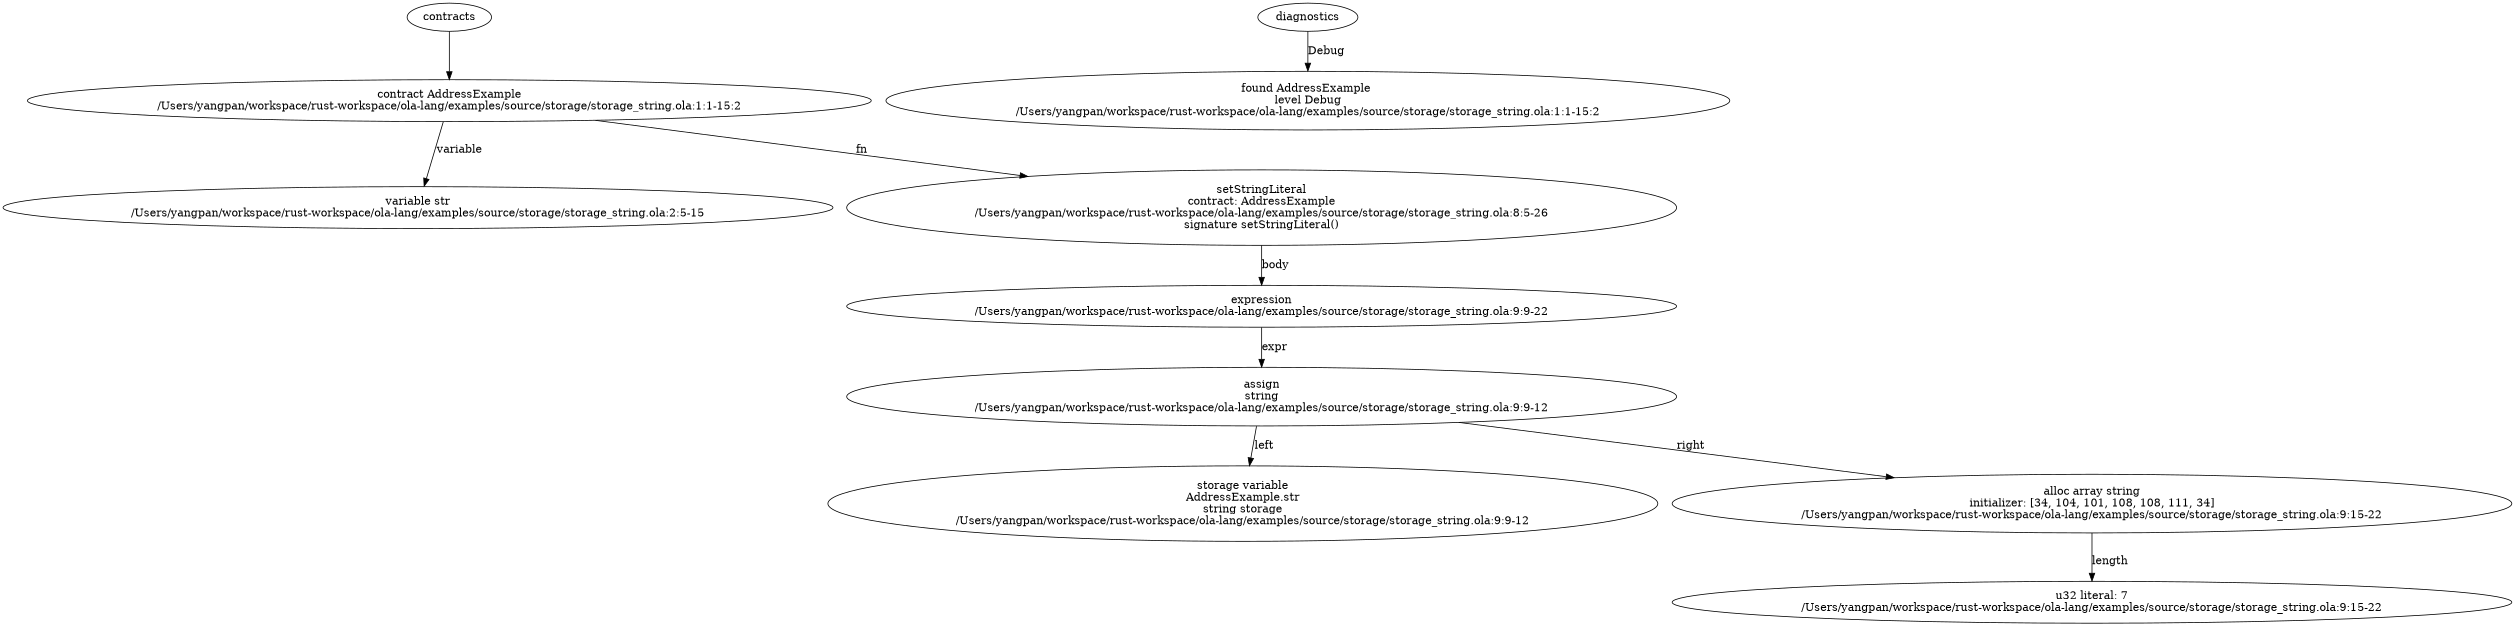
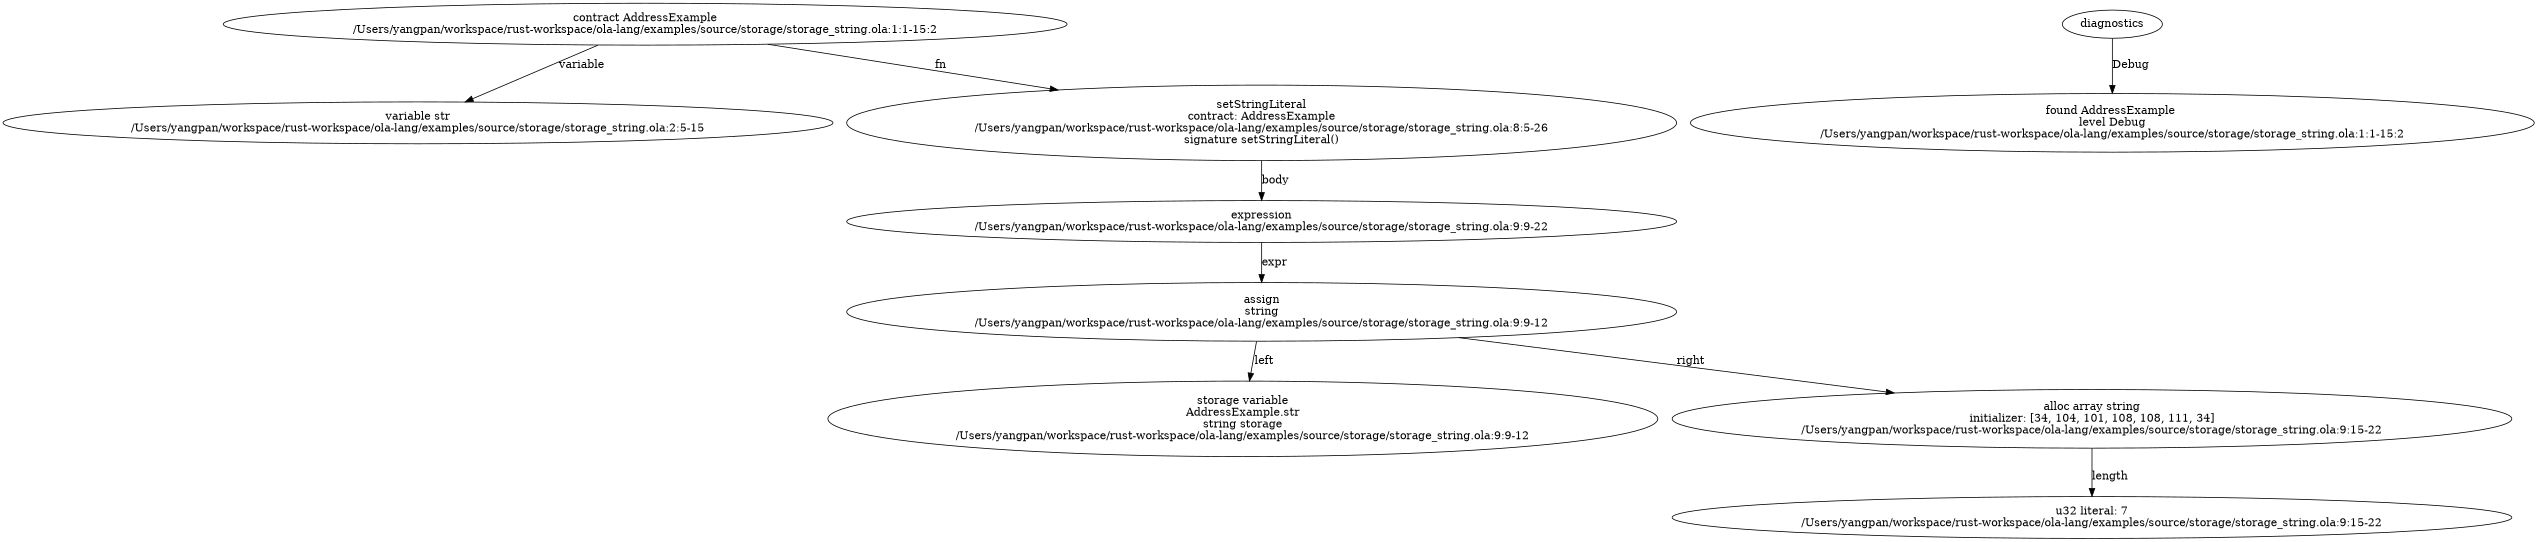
(449, 17) -> none
